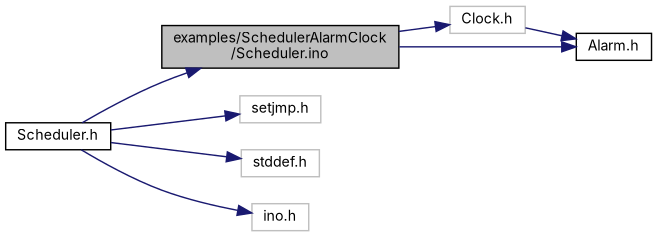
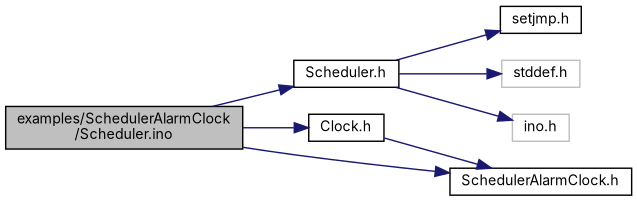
(488, 20) -> (346, 128)
(614, 47) -> (541, 182)
(133, 95) -> (246, 98)
(280, 109) -> (541, 20)
